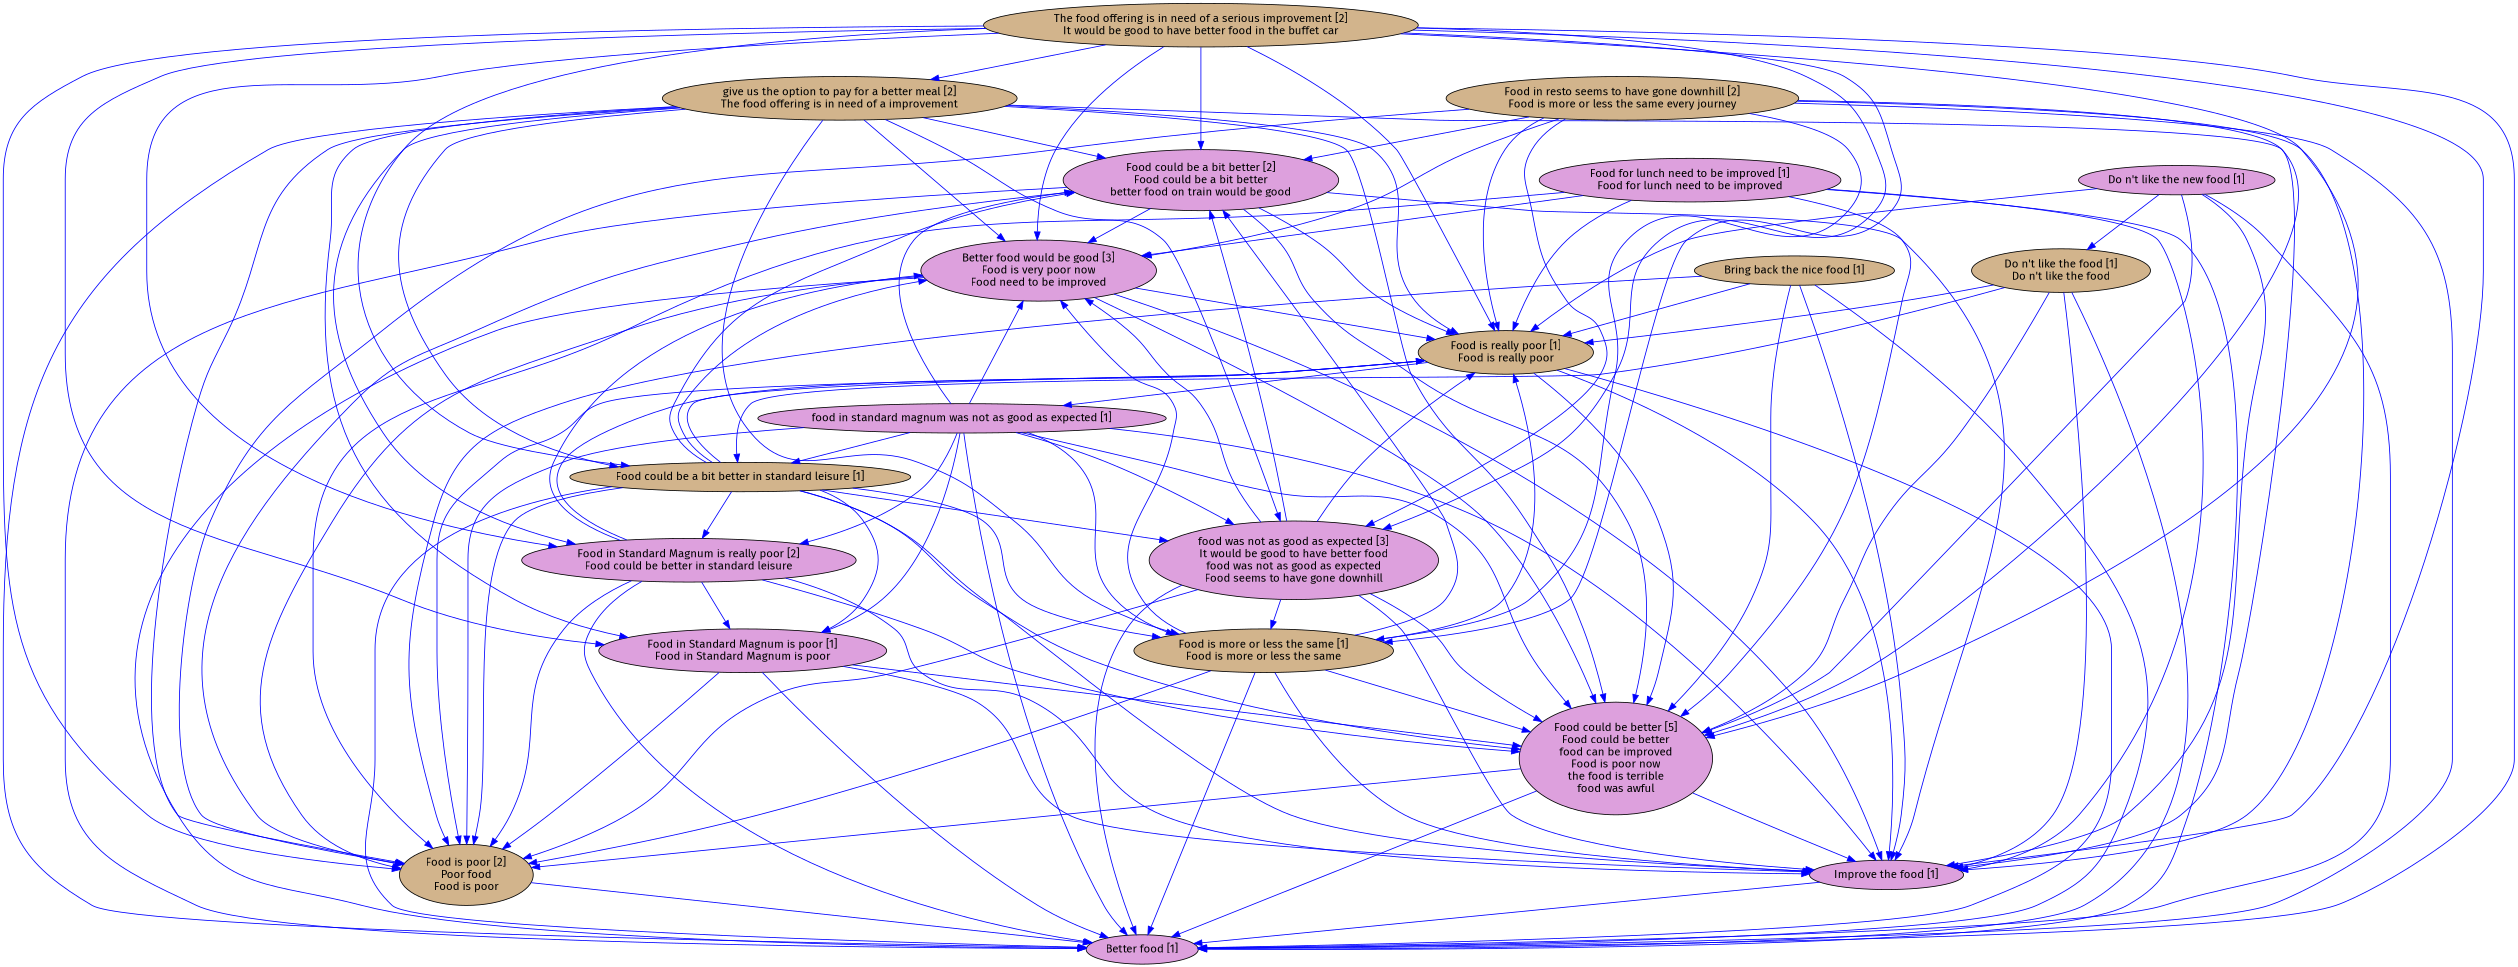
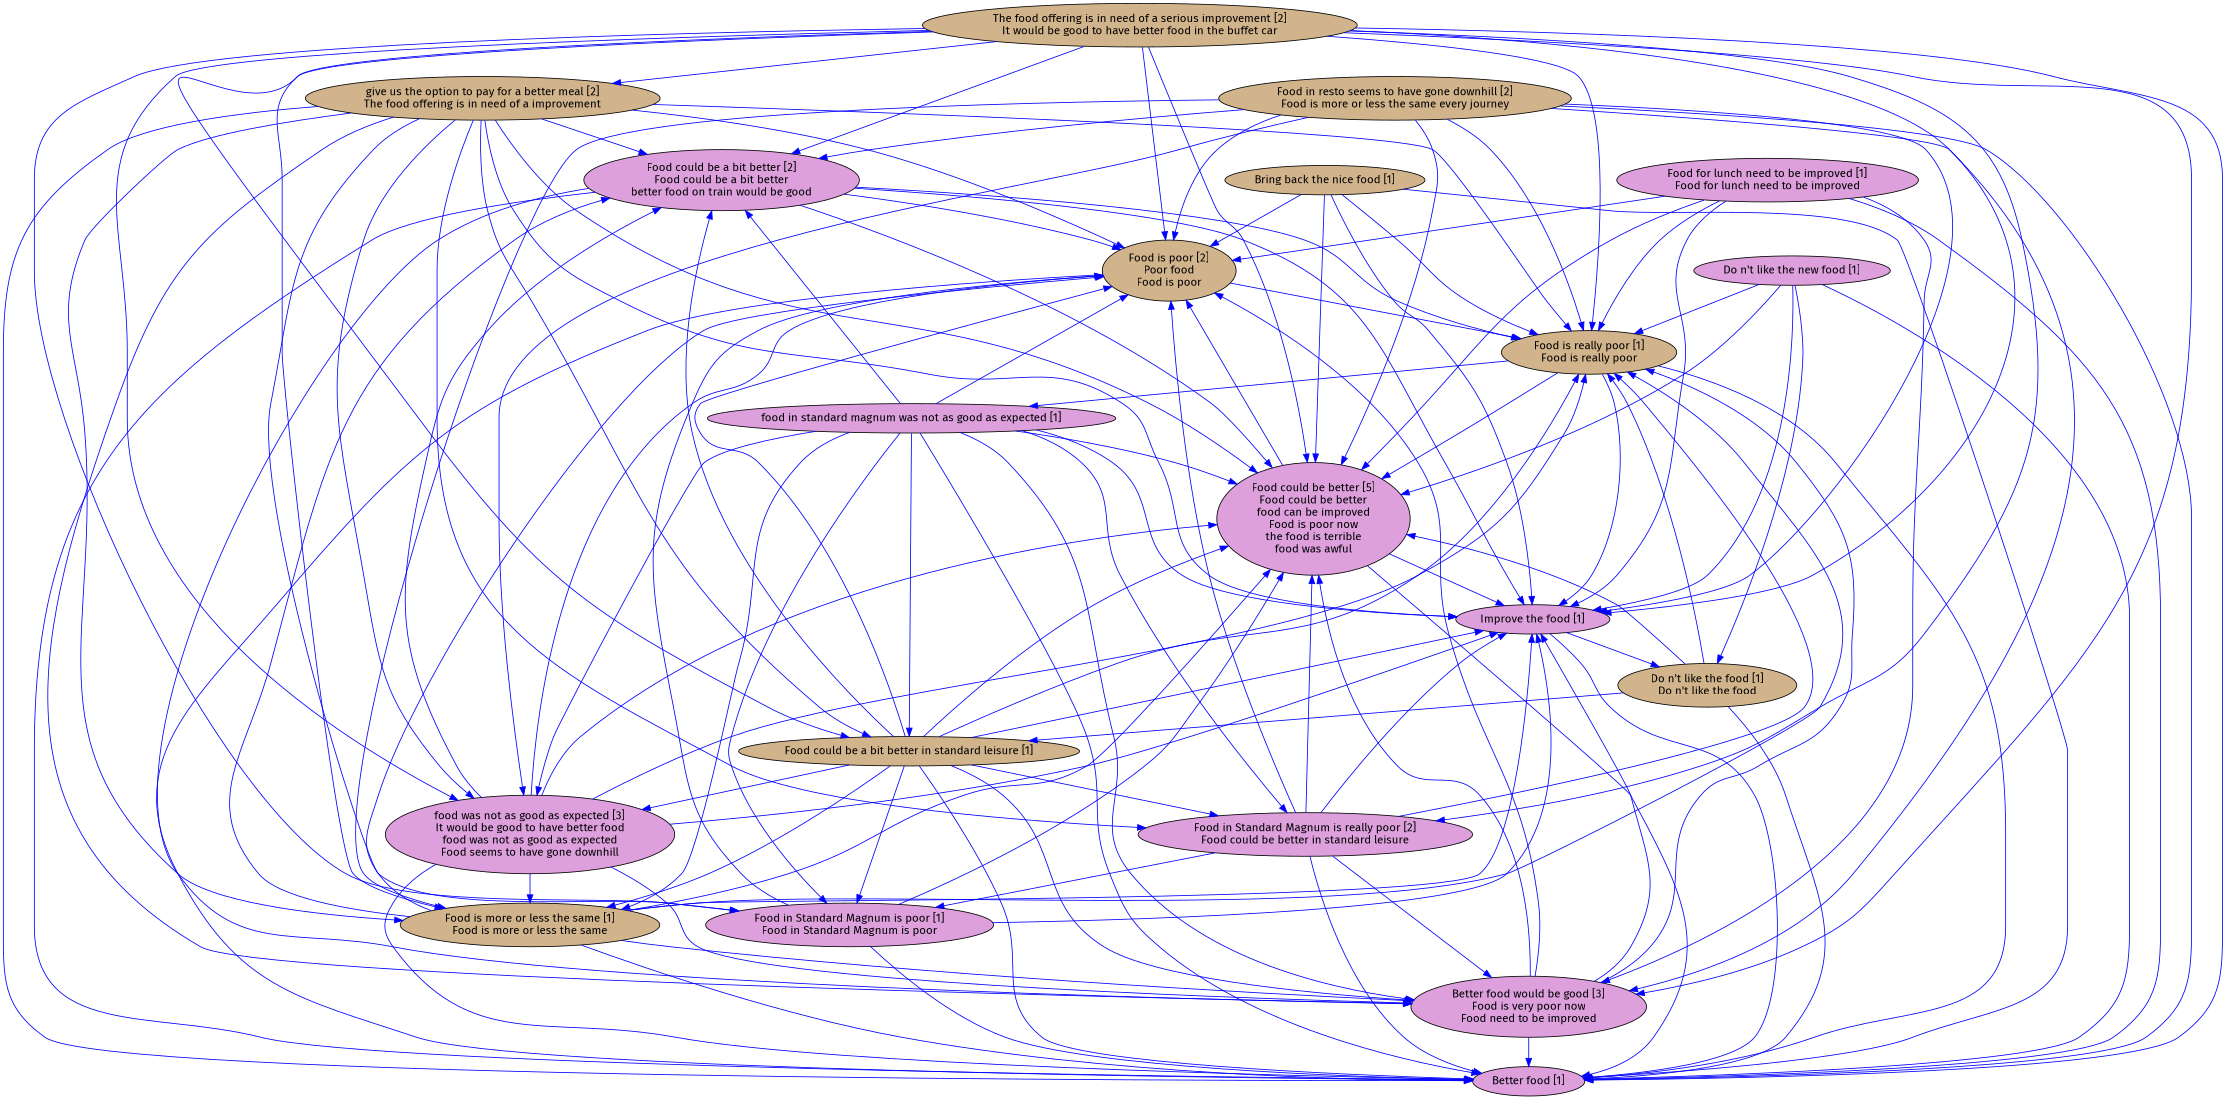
(720, 389) -> (1372, 310)
(2086, 609) -> (1609, 648)
